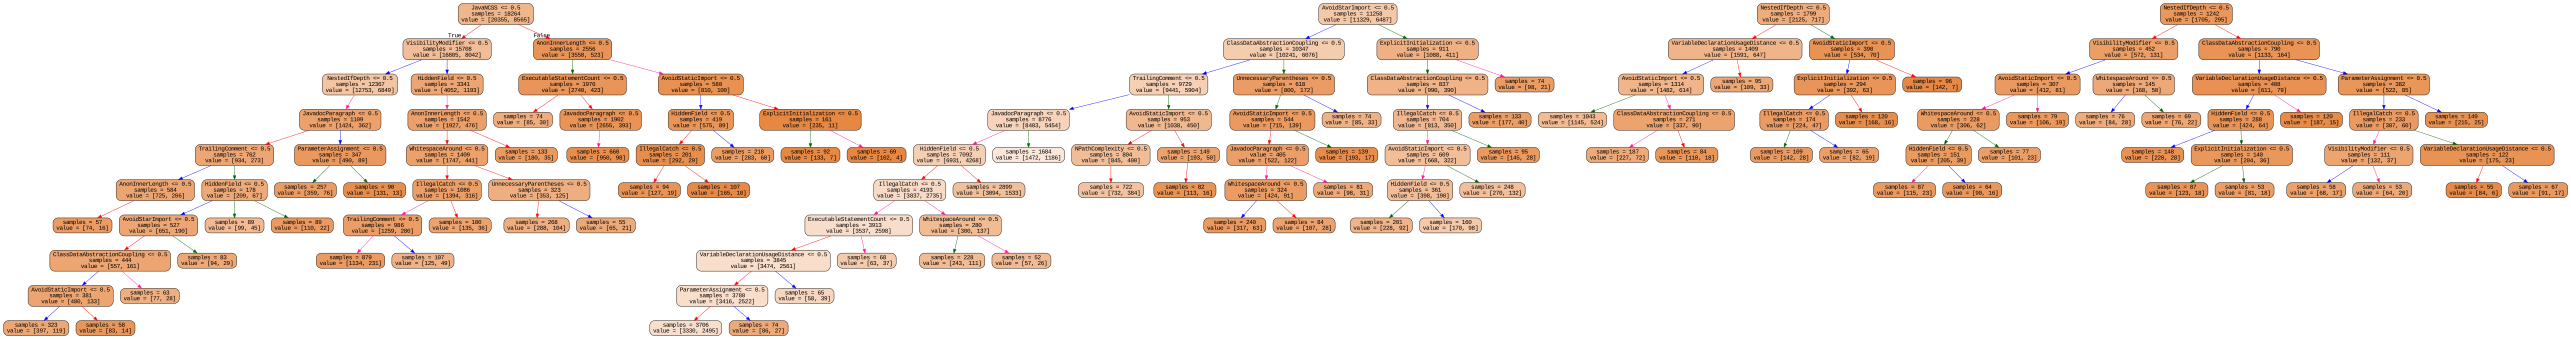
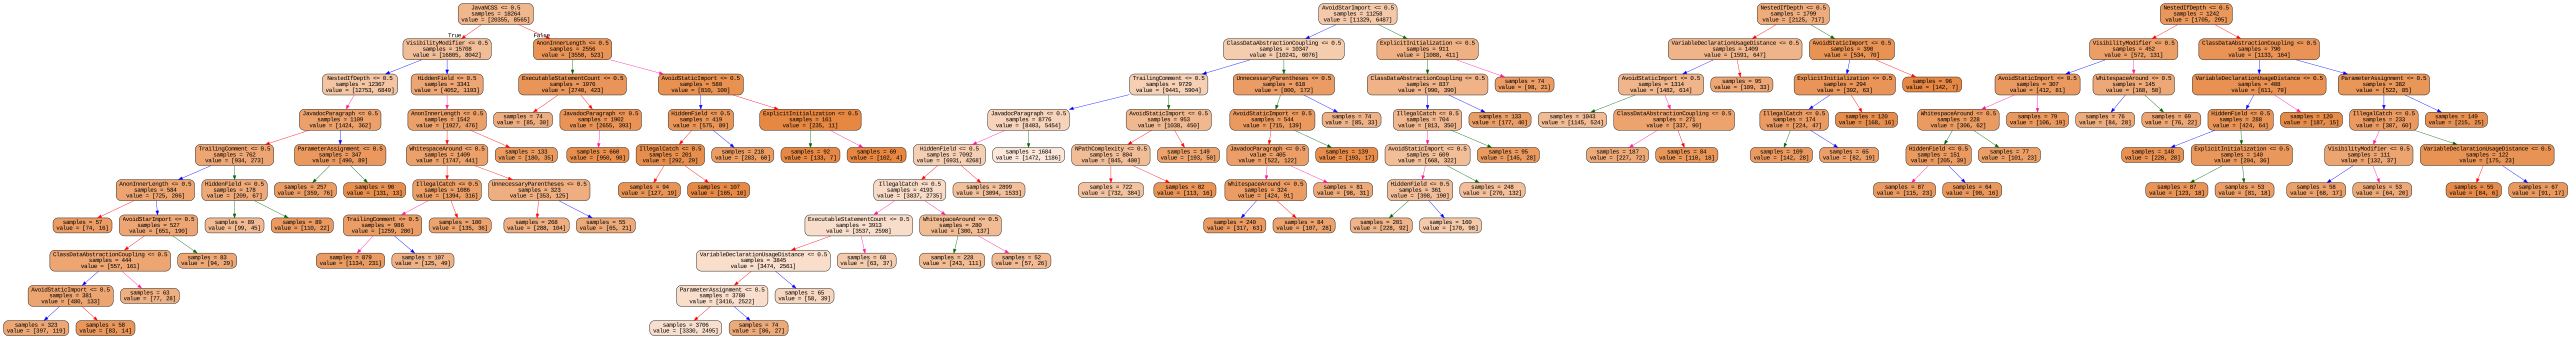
none -> (2134, 65)
(1187, 171) -> (1149, 173)
(198, 207) -> (157, 206)
